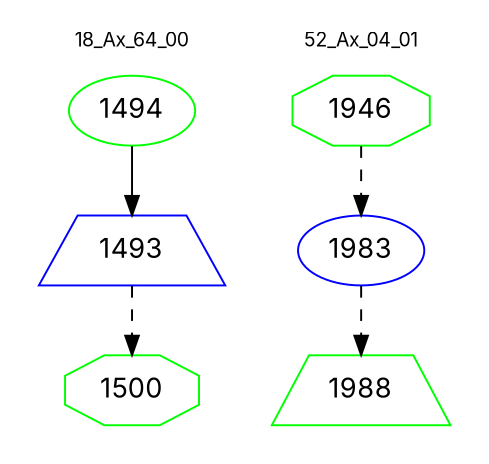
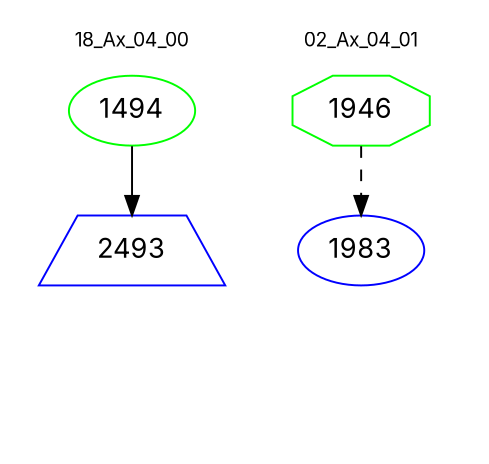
(132, 42) -> (132, 42)
(361, 42) -> (361, 42)
(132, 250) -> (132, 250)
(132, 390) -> none
(361, 390) -> none
